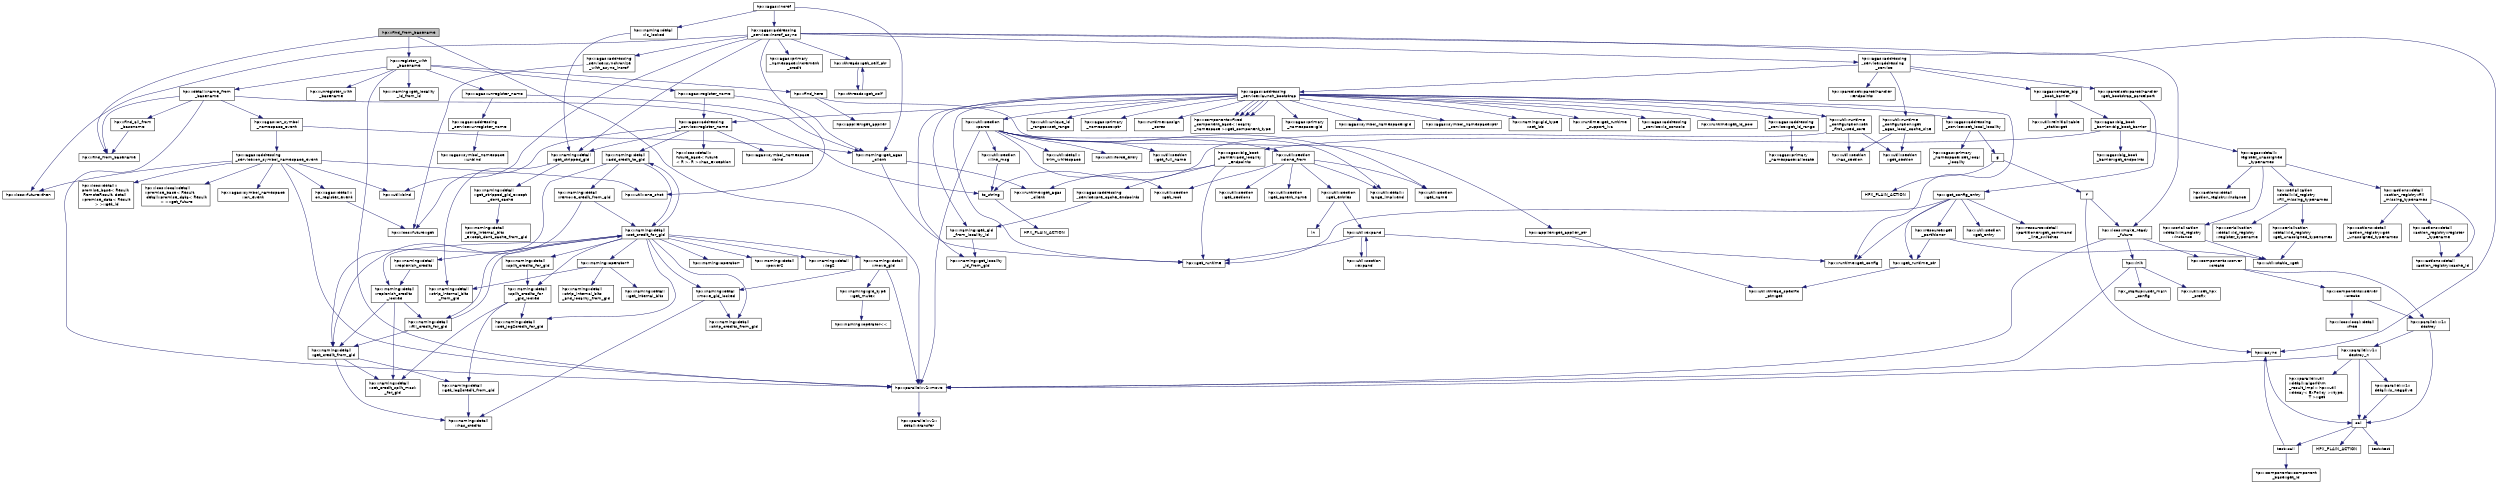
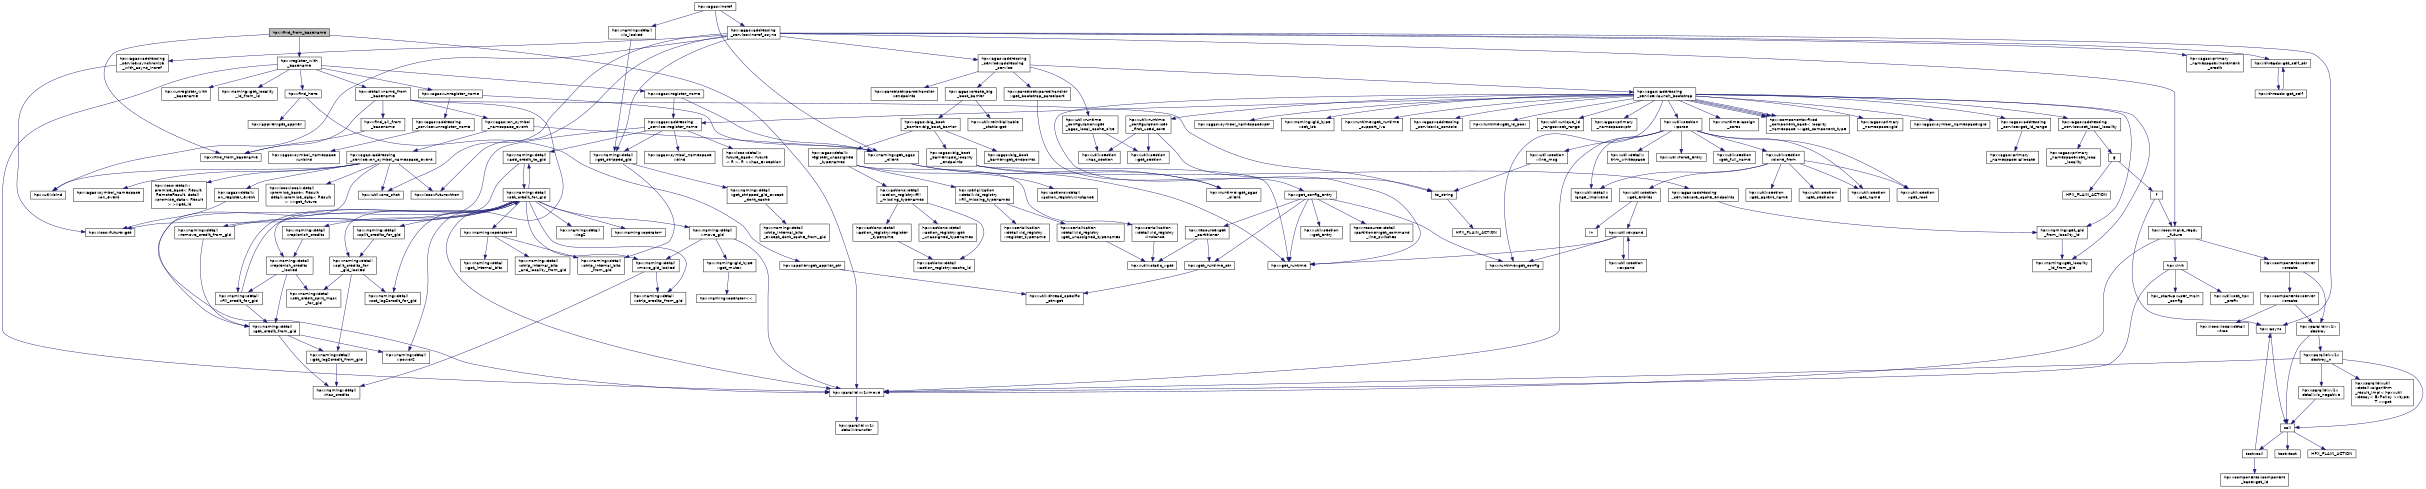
(606, 175) -> (371, 220)
(362, 370) -> (335, 342)
